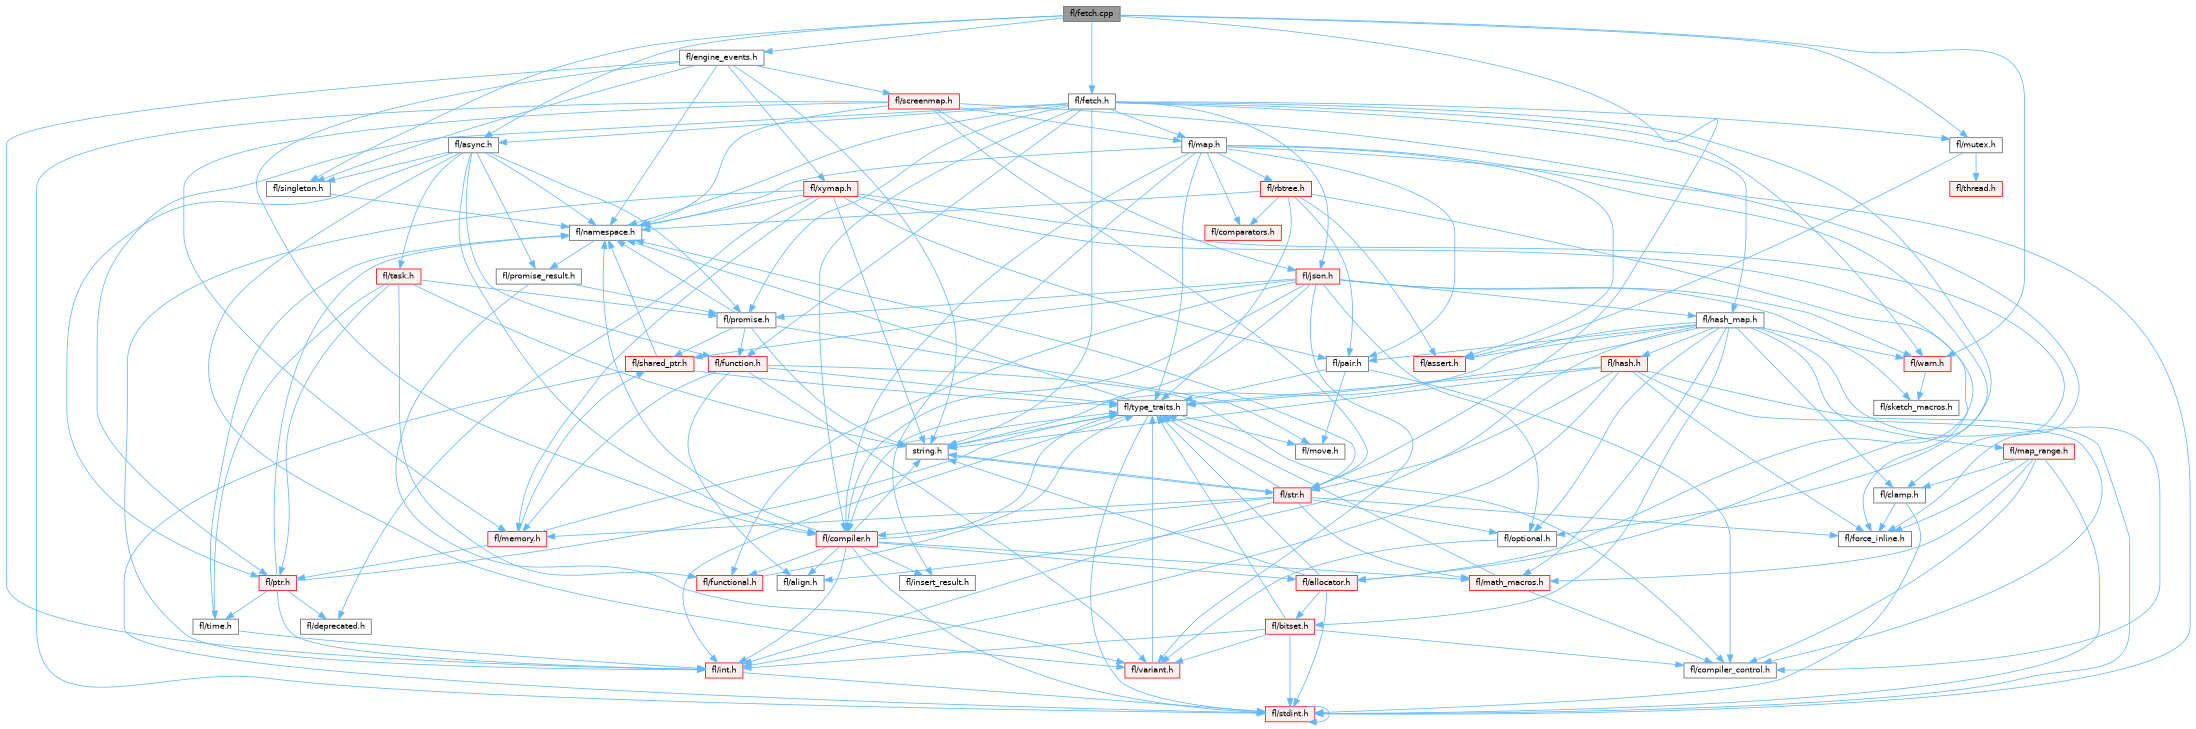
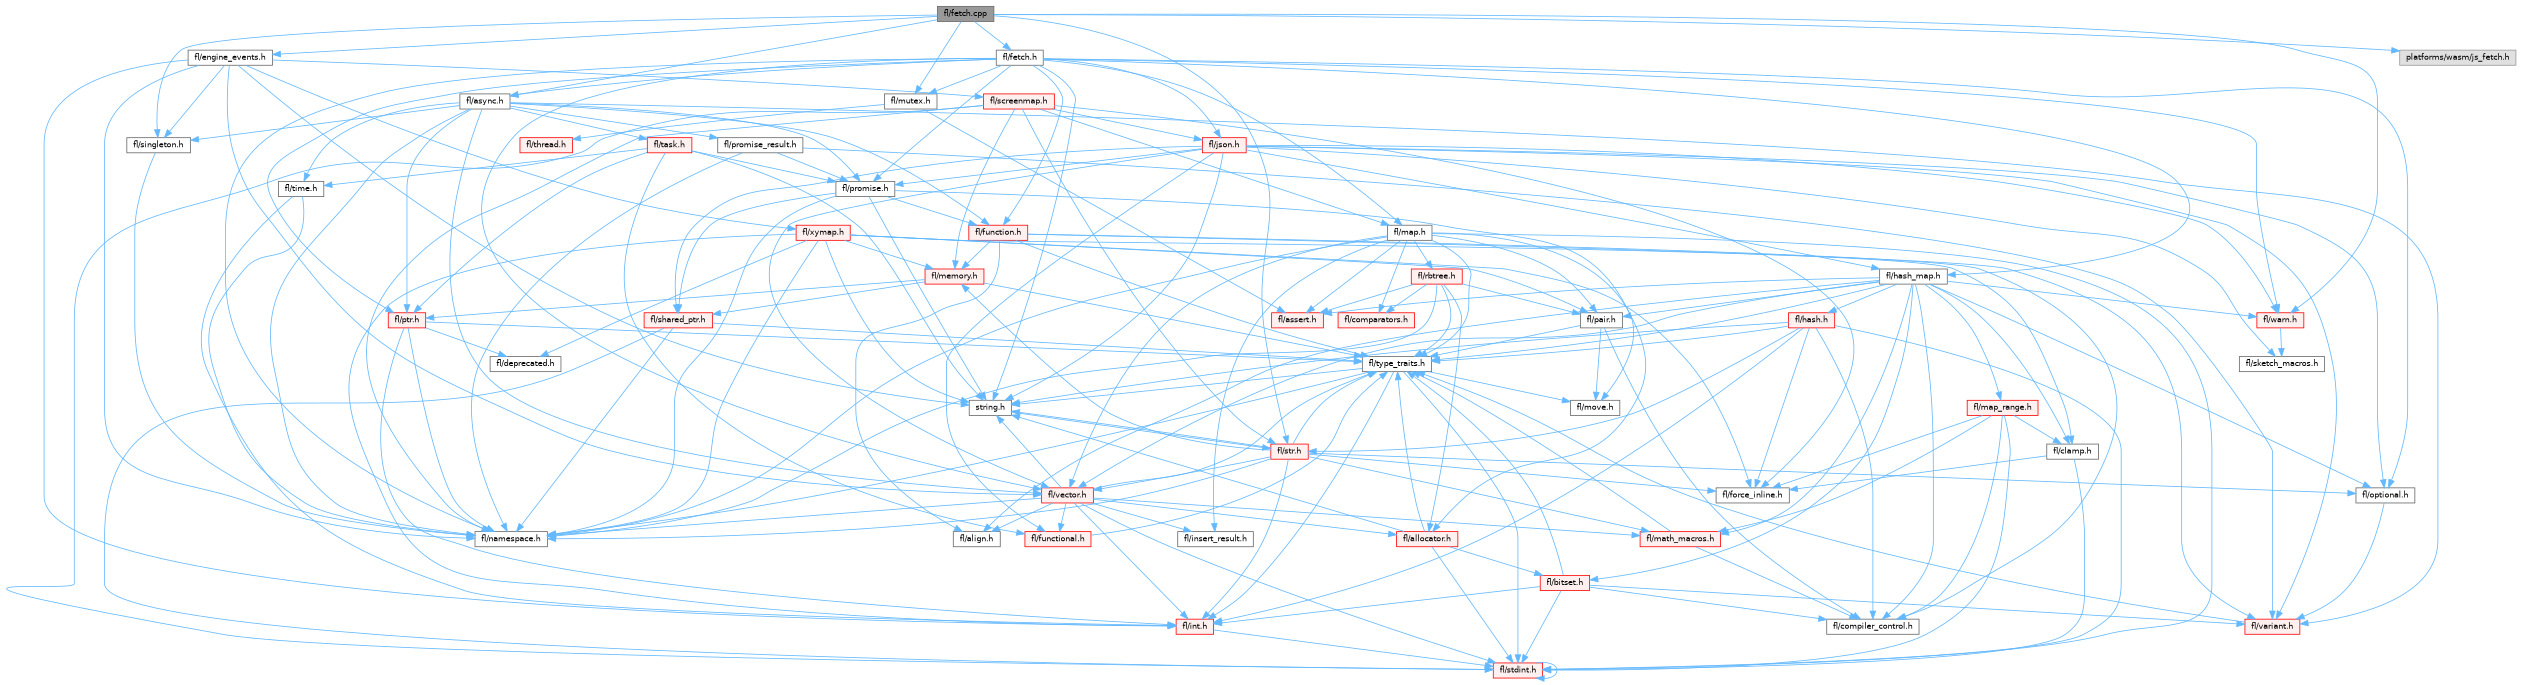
none -> (2458, 58)
(576, 252) -> (521, 300)
(847, 539) -> (1068, 495)
(250, 602) -> (361, 124)
